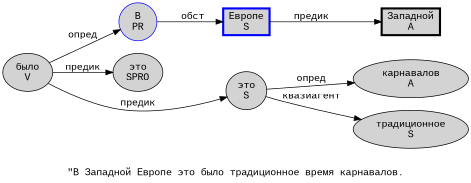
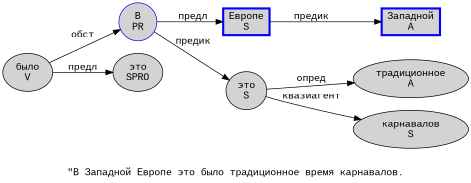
(193, 17) -> (193, 17)
(411, 22) -> (411, 22)
(83, 35) -> (83, 35)
(83, 67) -> (83, 67)
(411, 79) -> (411, 79)
(132, 111) -> (189, 54)
(411, 129) -> (411, 129)
